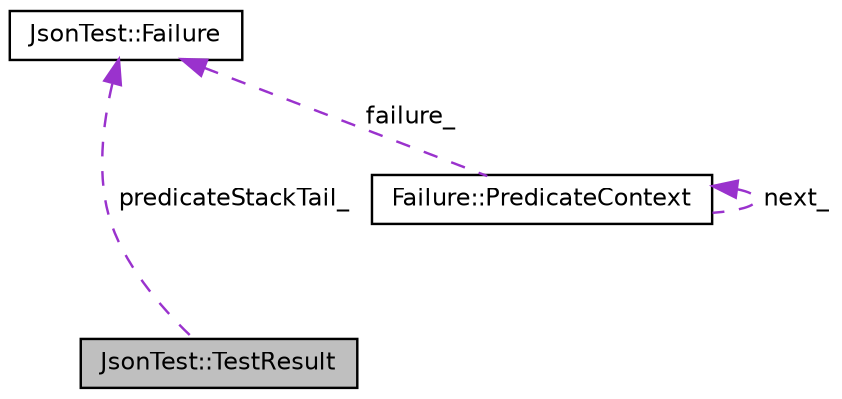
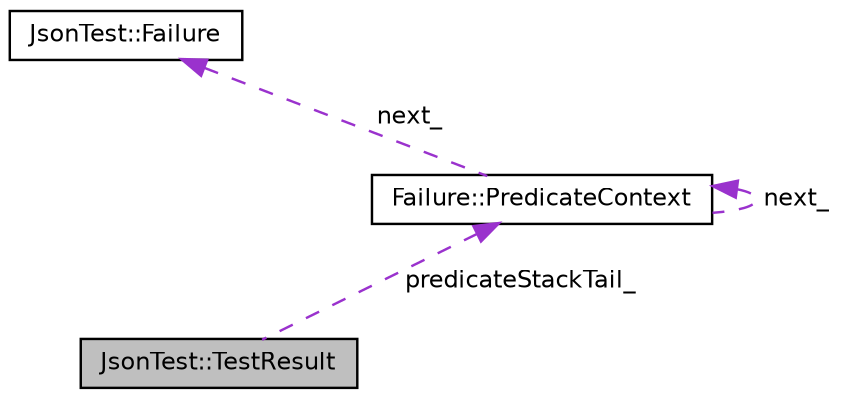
(407, 117) -> (407, 117)
(112, 225) -> (370, 287)
